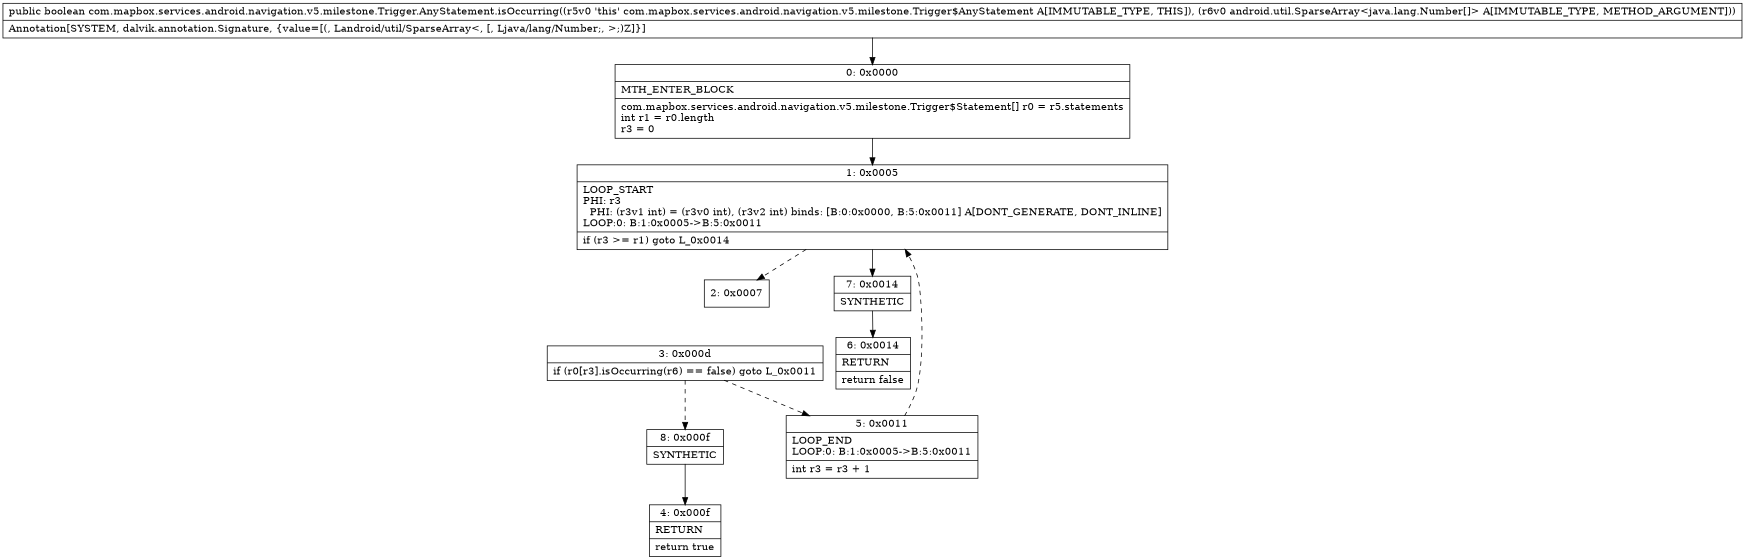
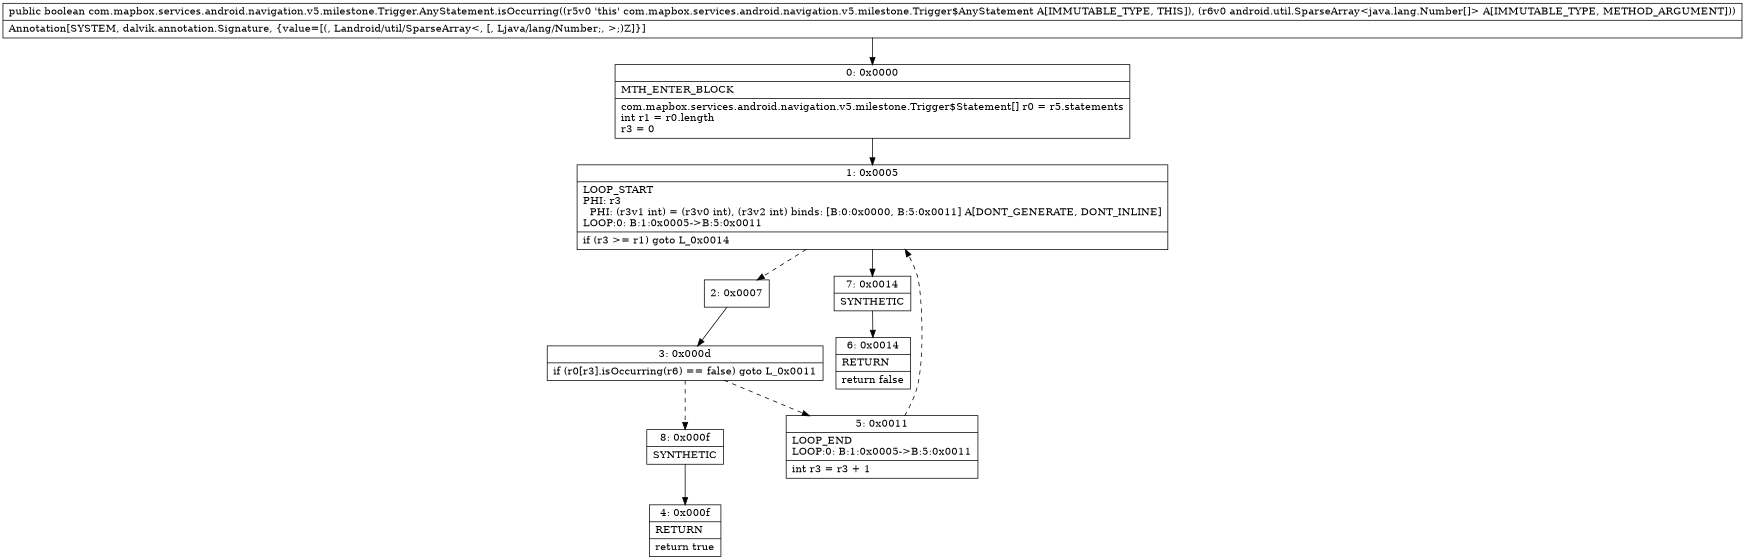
none -> (715, 324)
